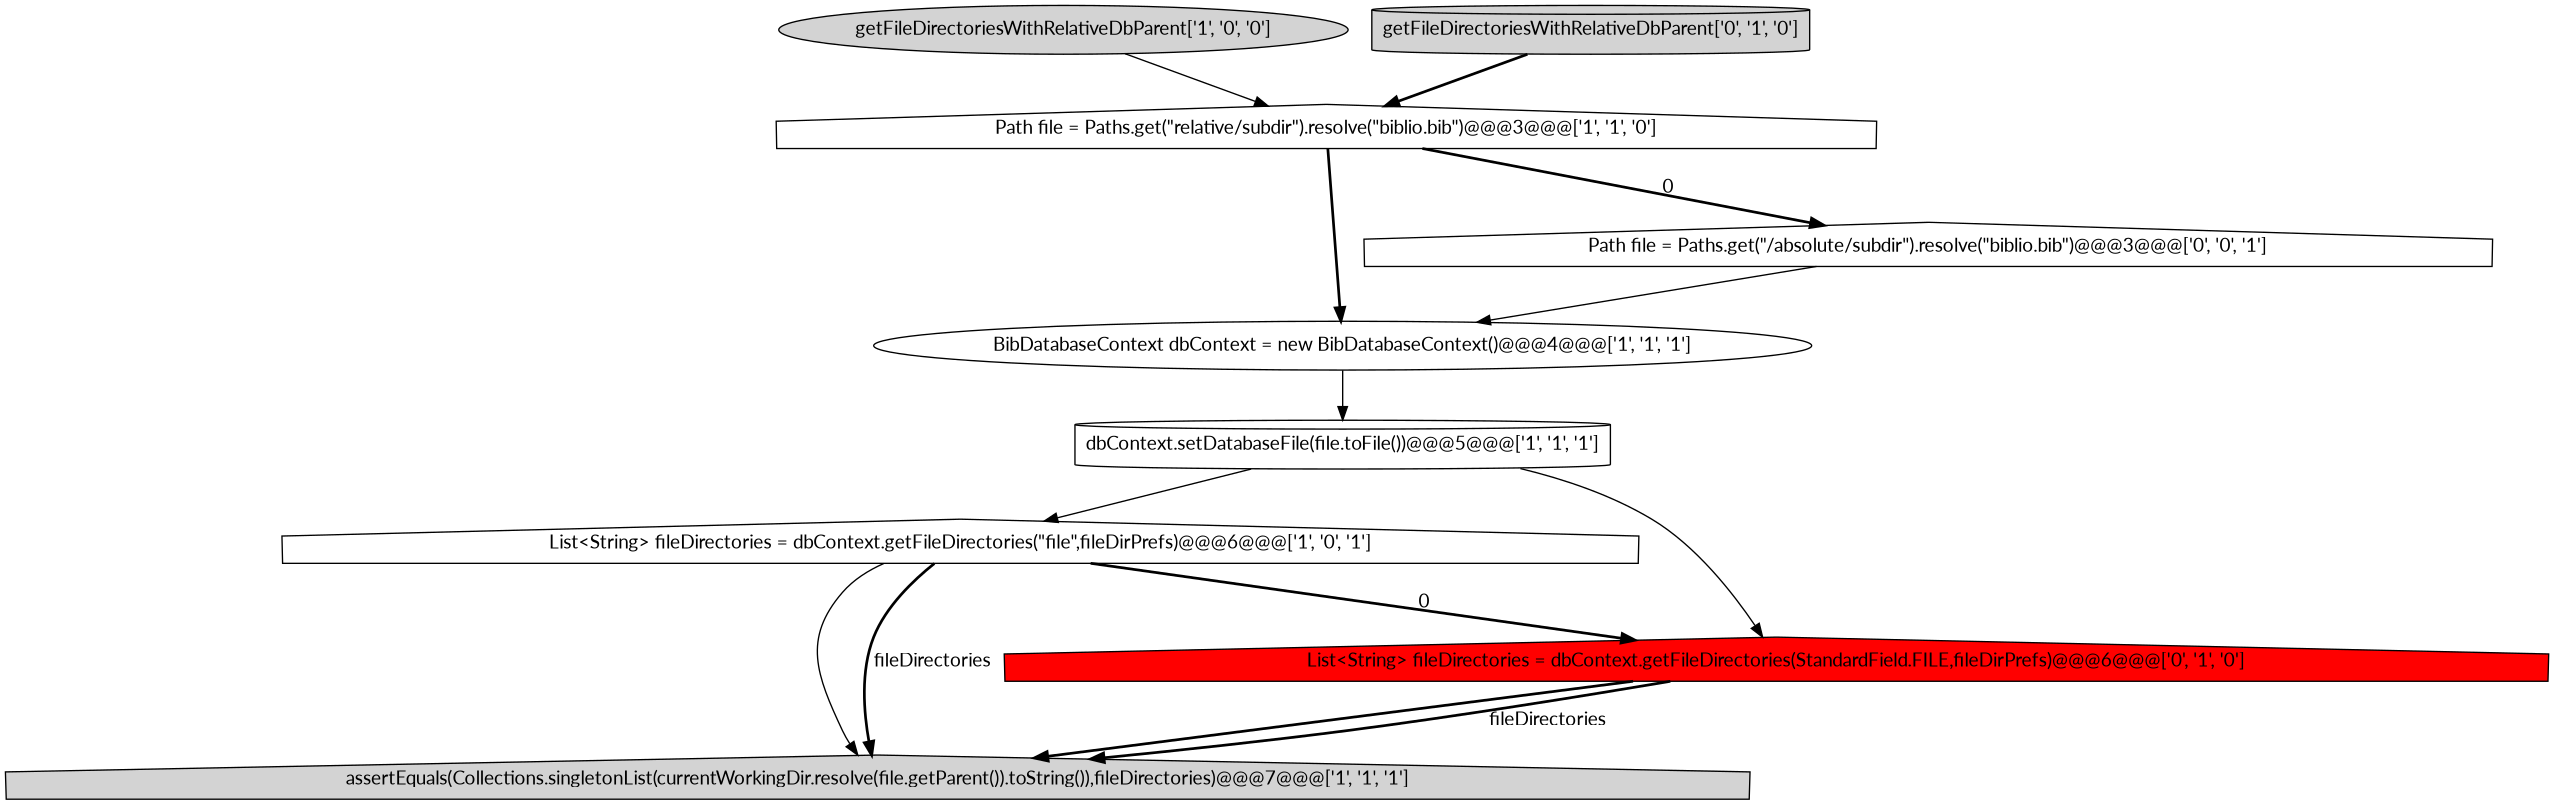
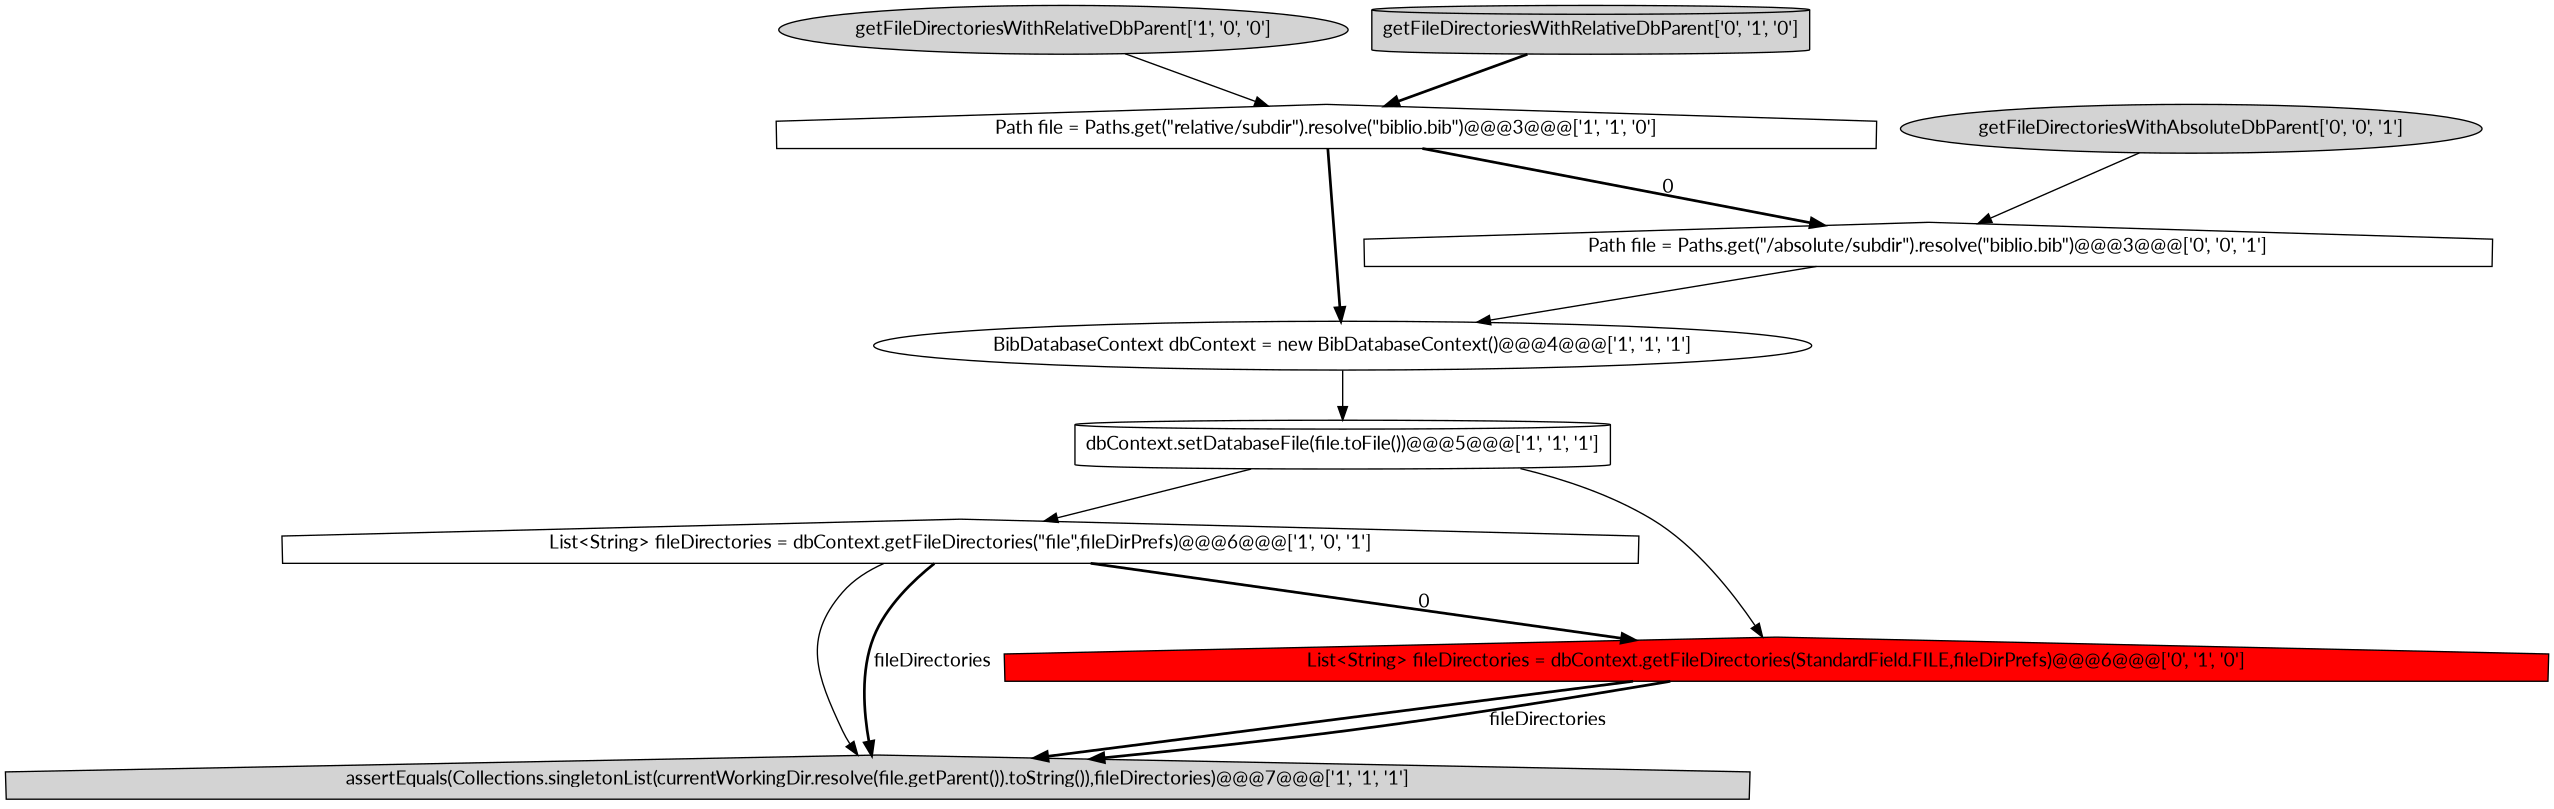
none -> (2191, 129)
